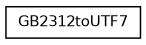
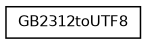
(73, 22) -> (73, 22)
